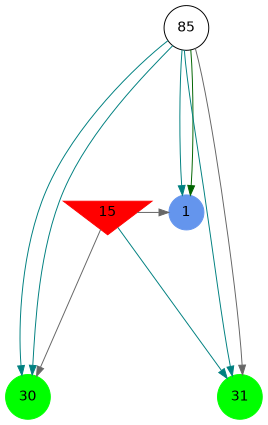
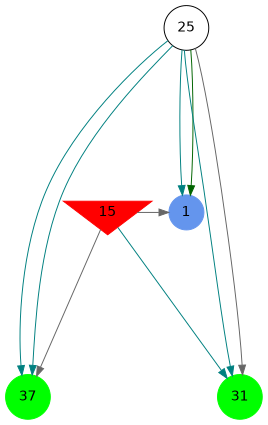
(186, 28) -> (186, 28)
(28, 397) -> (28, 397)
